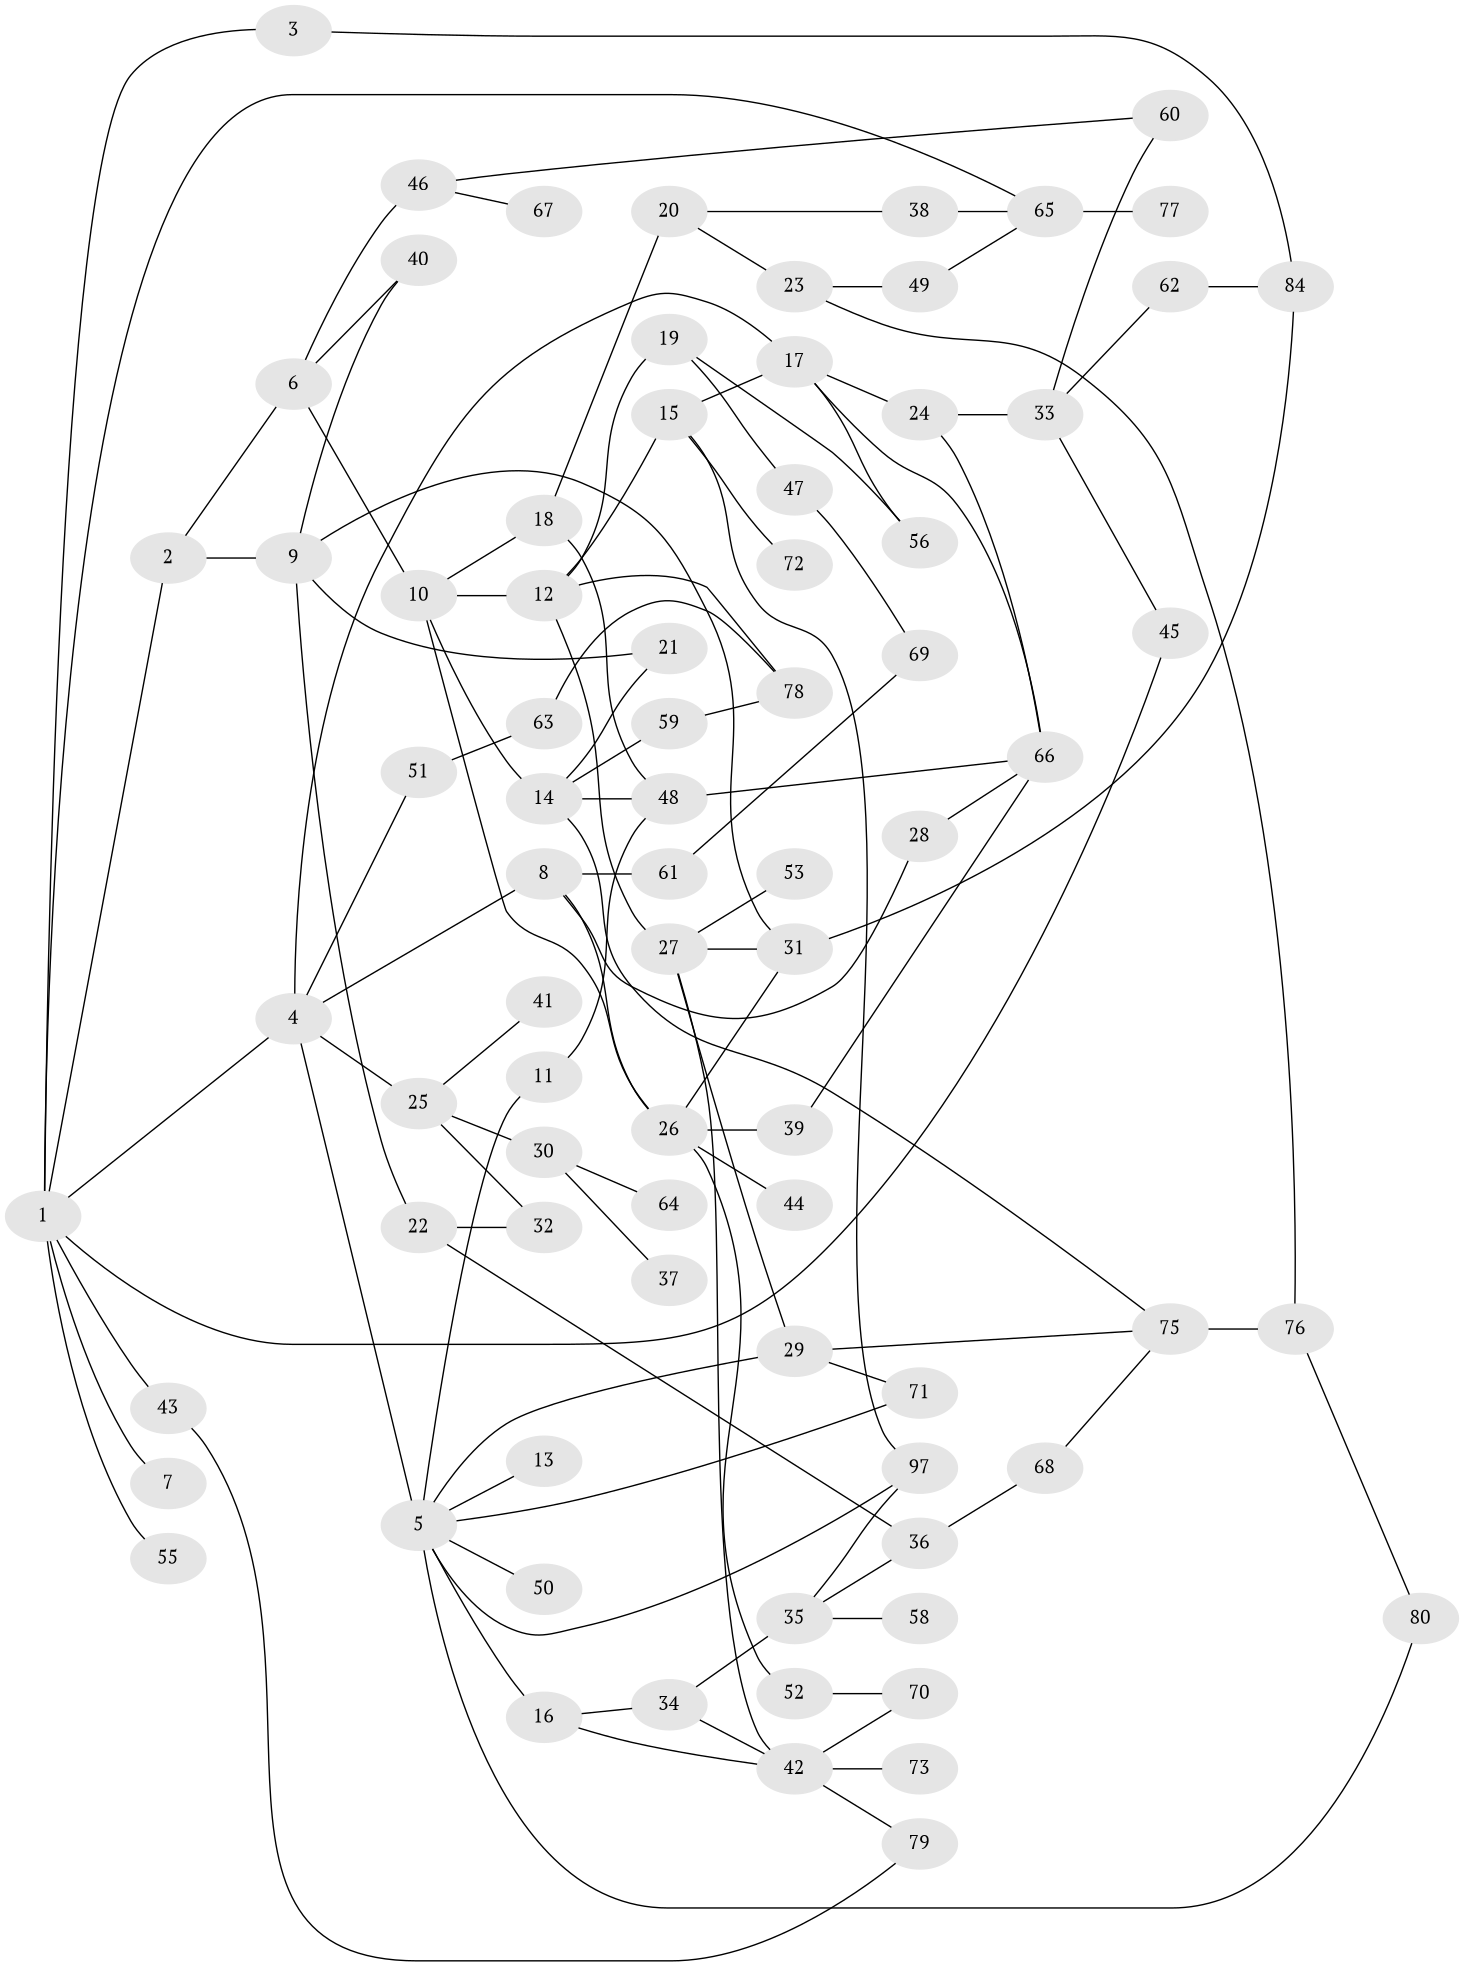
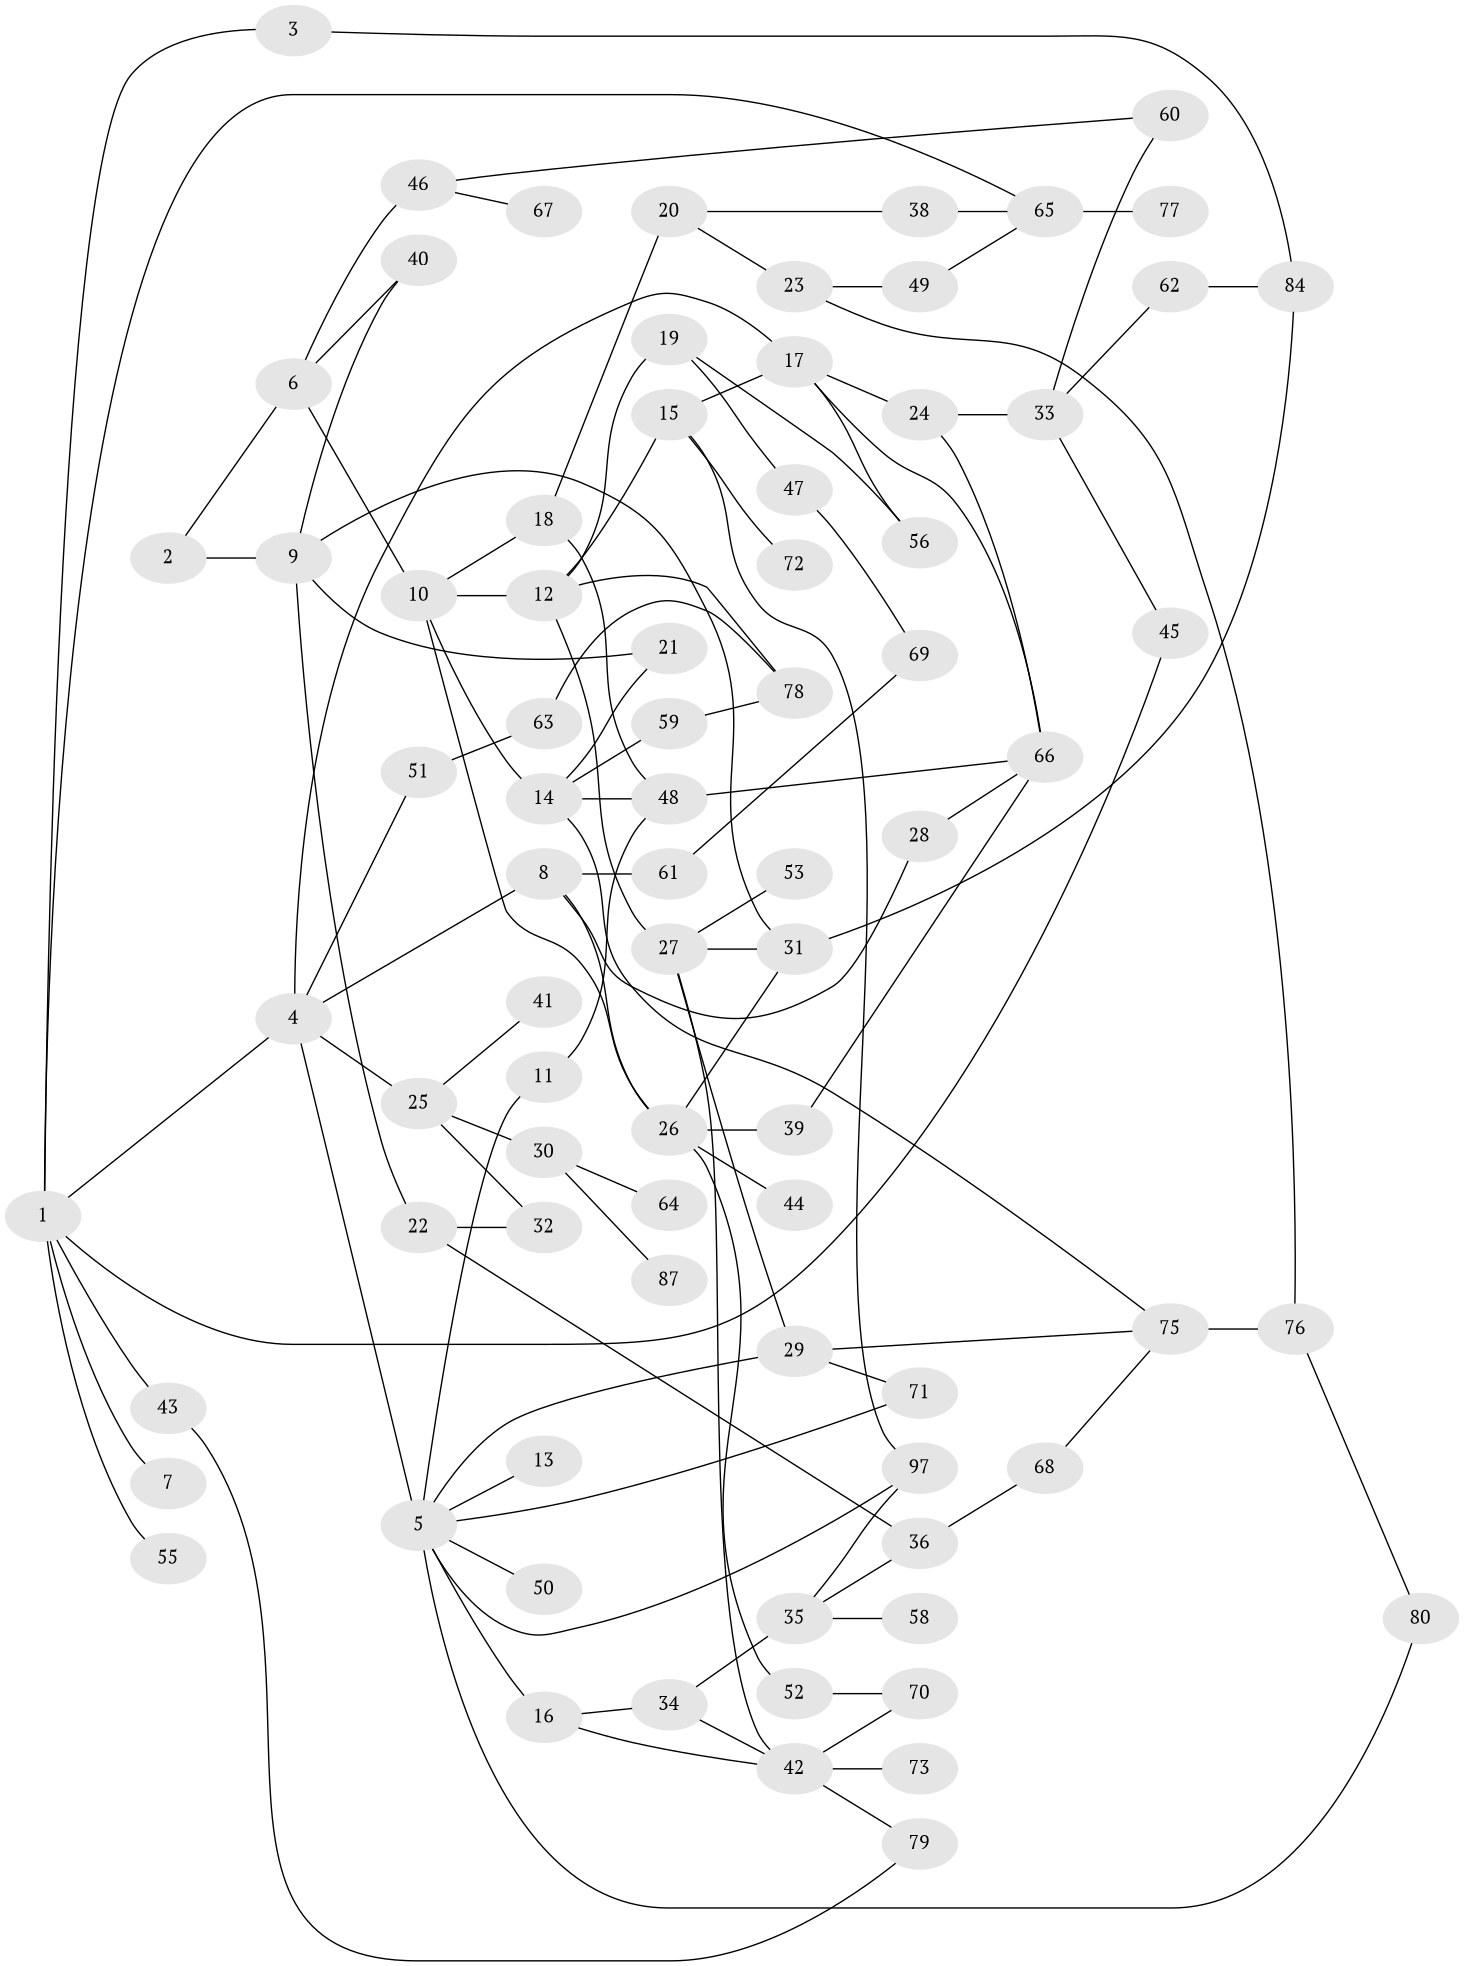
(106, 887) -> none
(669, 1280) -> (669, 1280)
